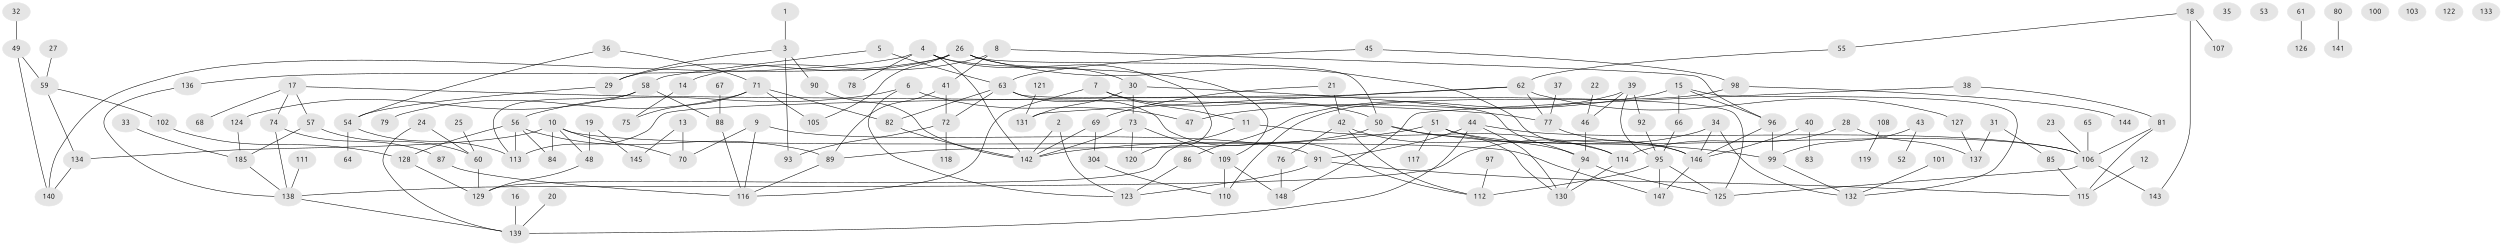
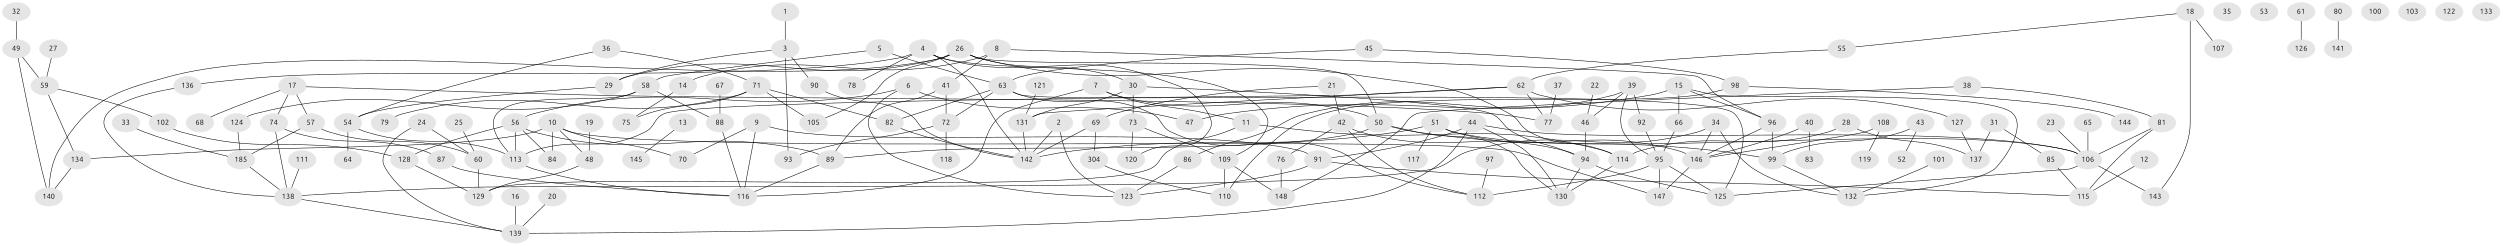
(683, 137) -> none
(1092, 140) -> (1024, 141)
(613, 141) -> none
(1622, 141) -> (1792, 144)
none -> (576, 179)
